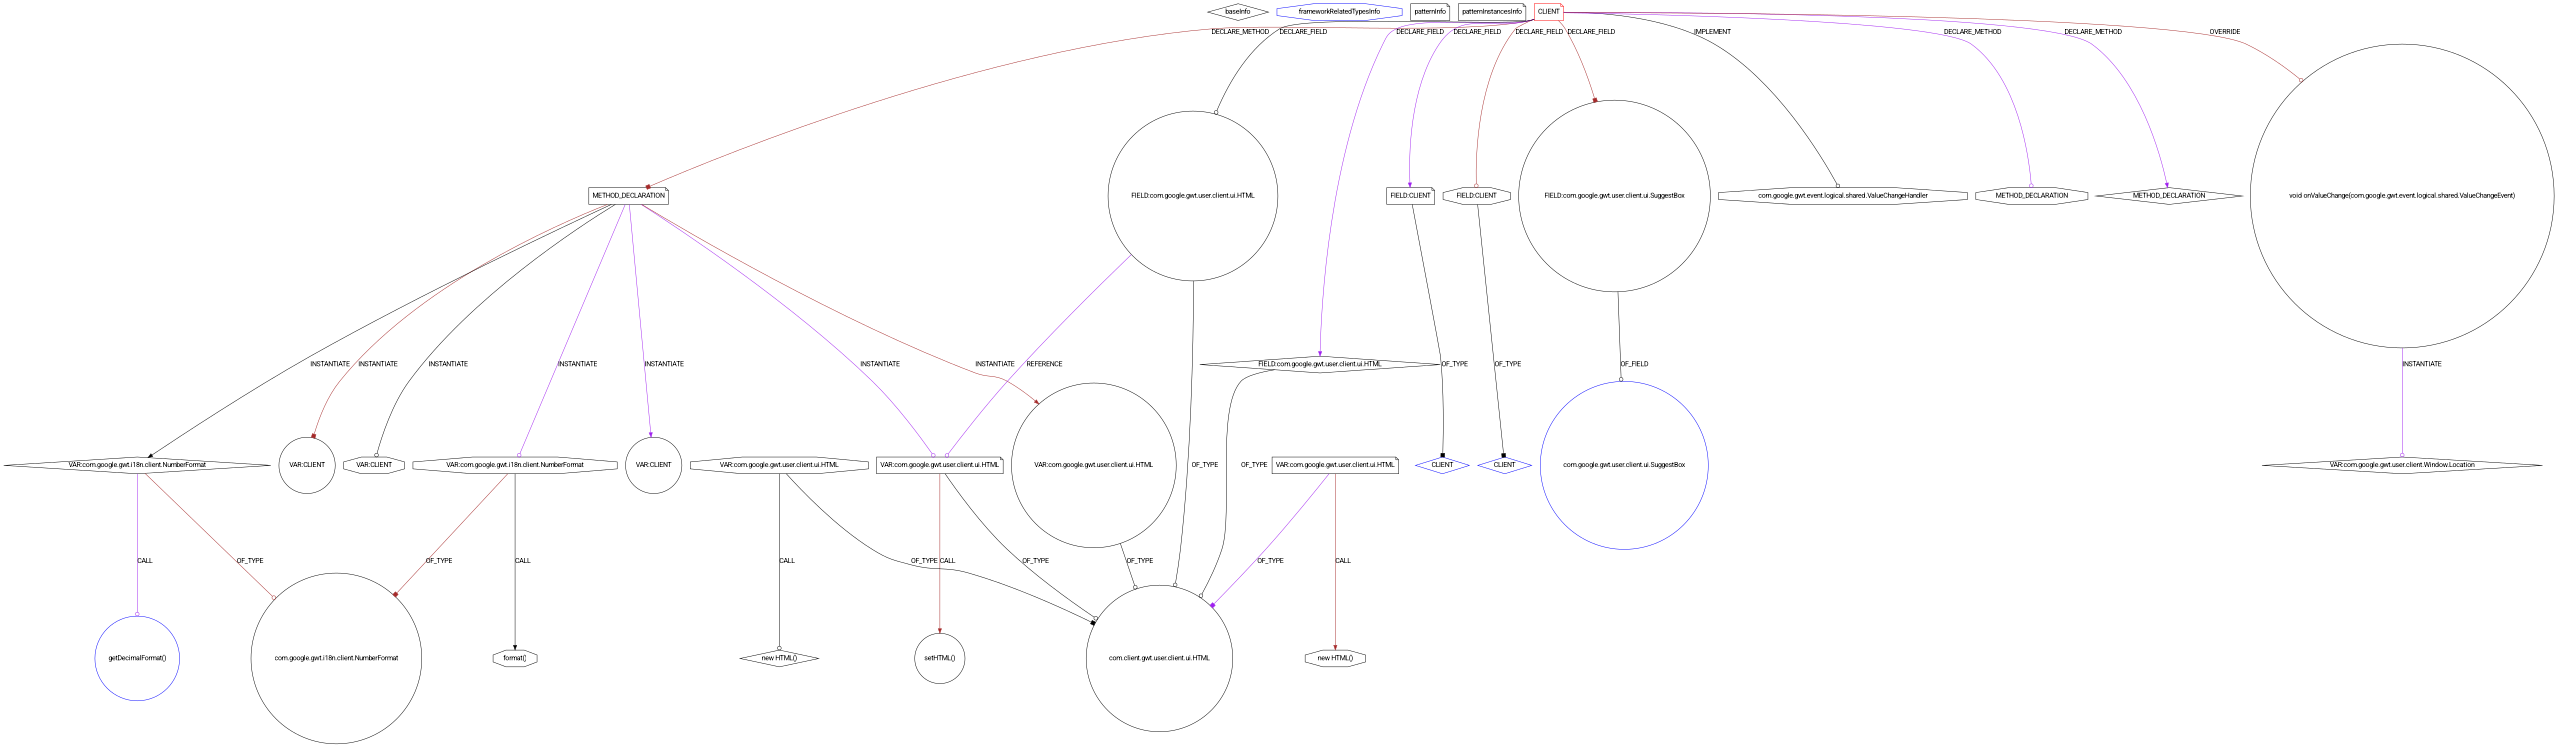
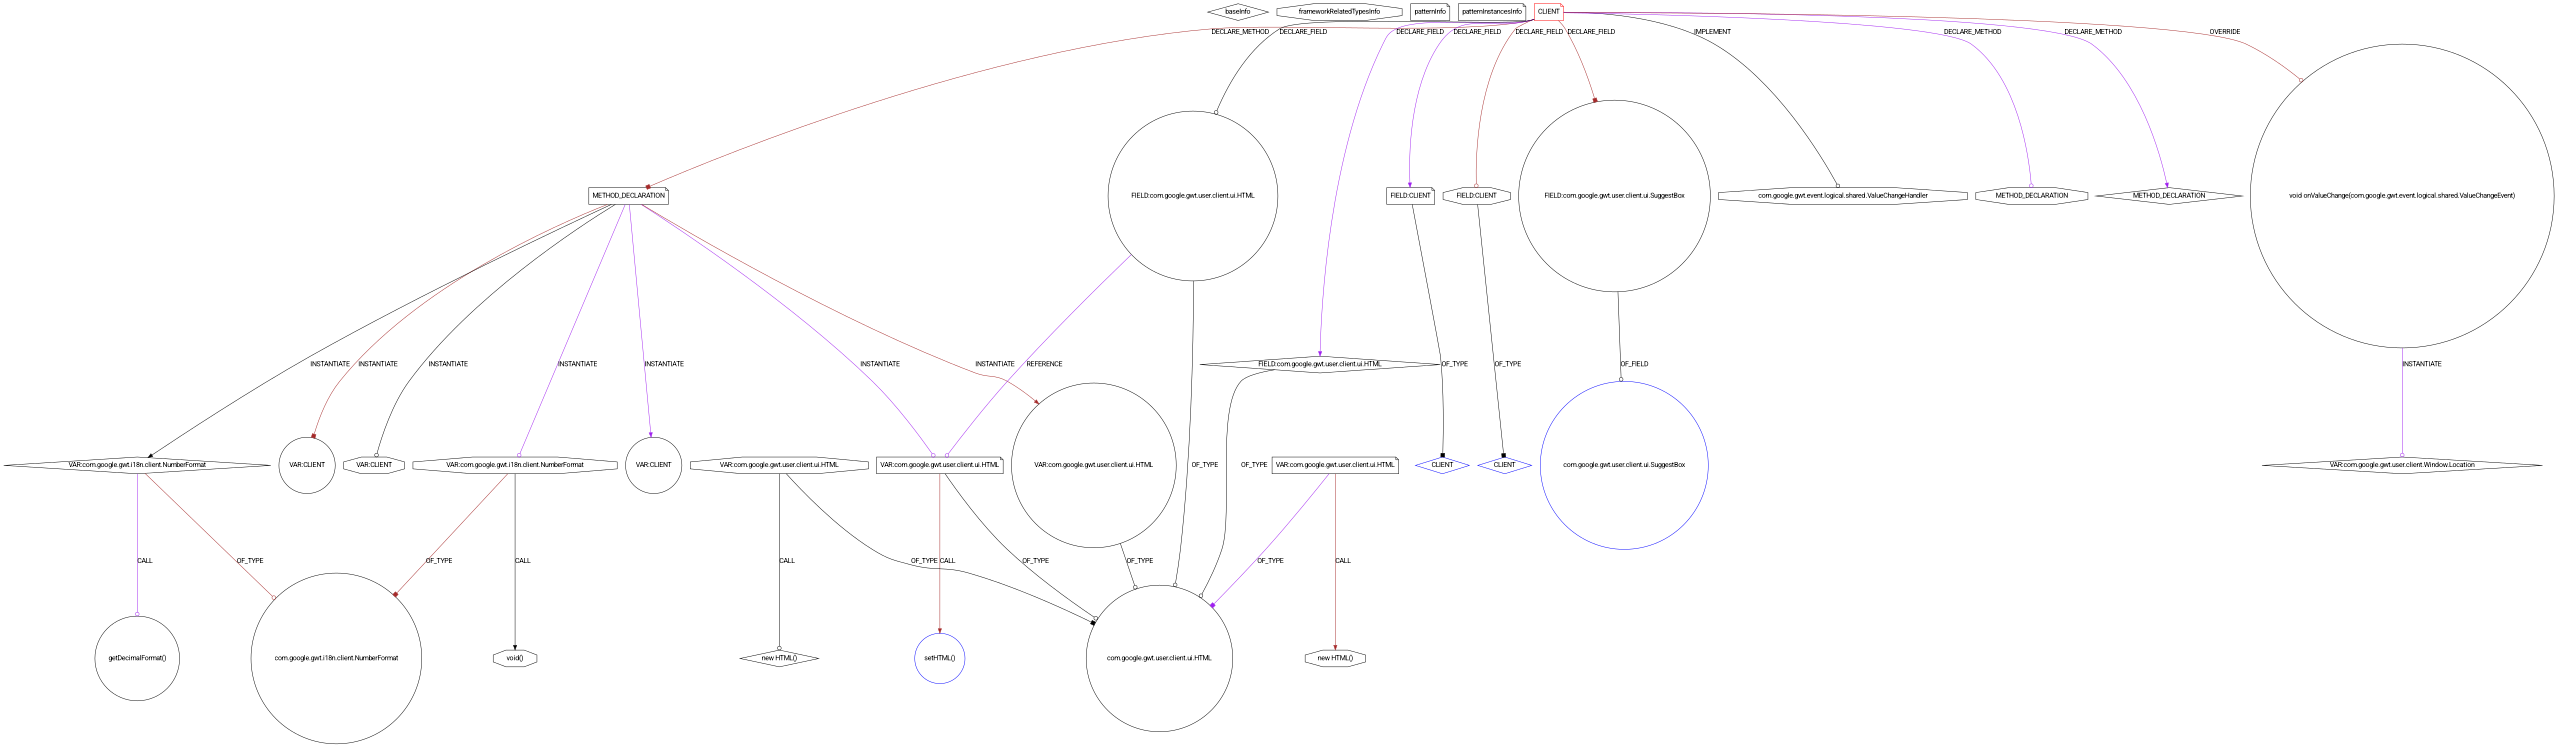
(1340, 12) -> (1340, 12)
(137, 658) -> (137, 658)
(515, 658) -> (515, 658)
(940, 658) -> (940, 658)
(1159, 658) -> (1159, 658)
